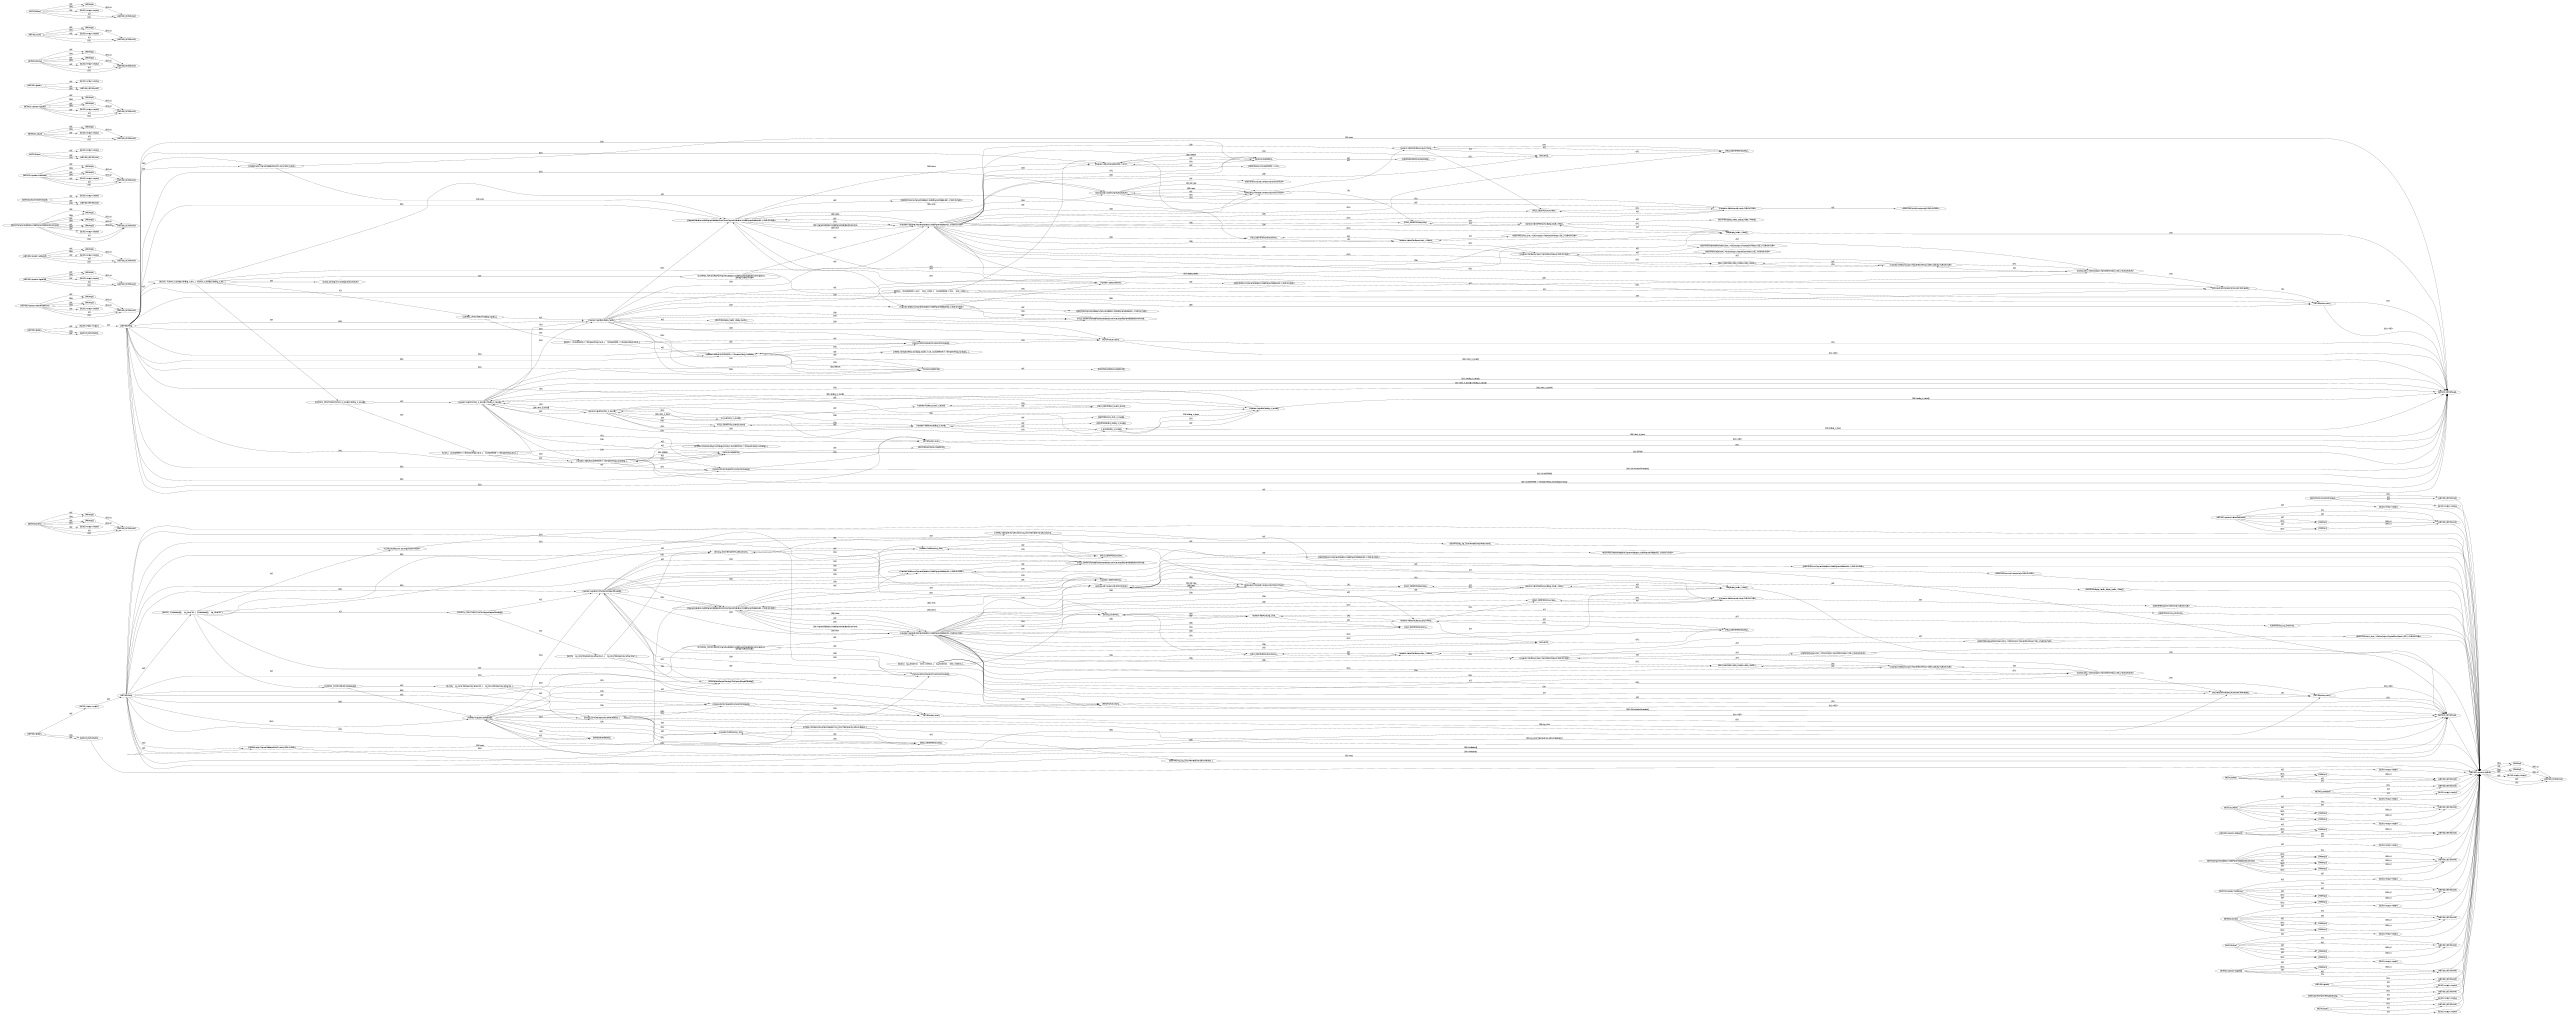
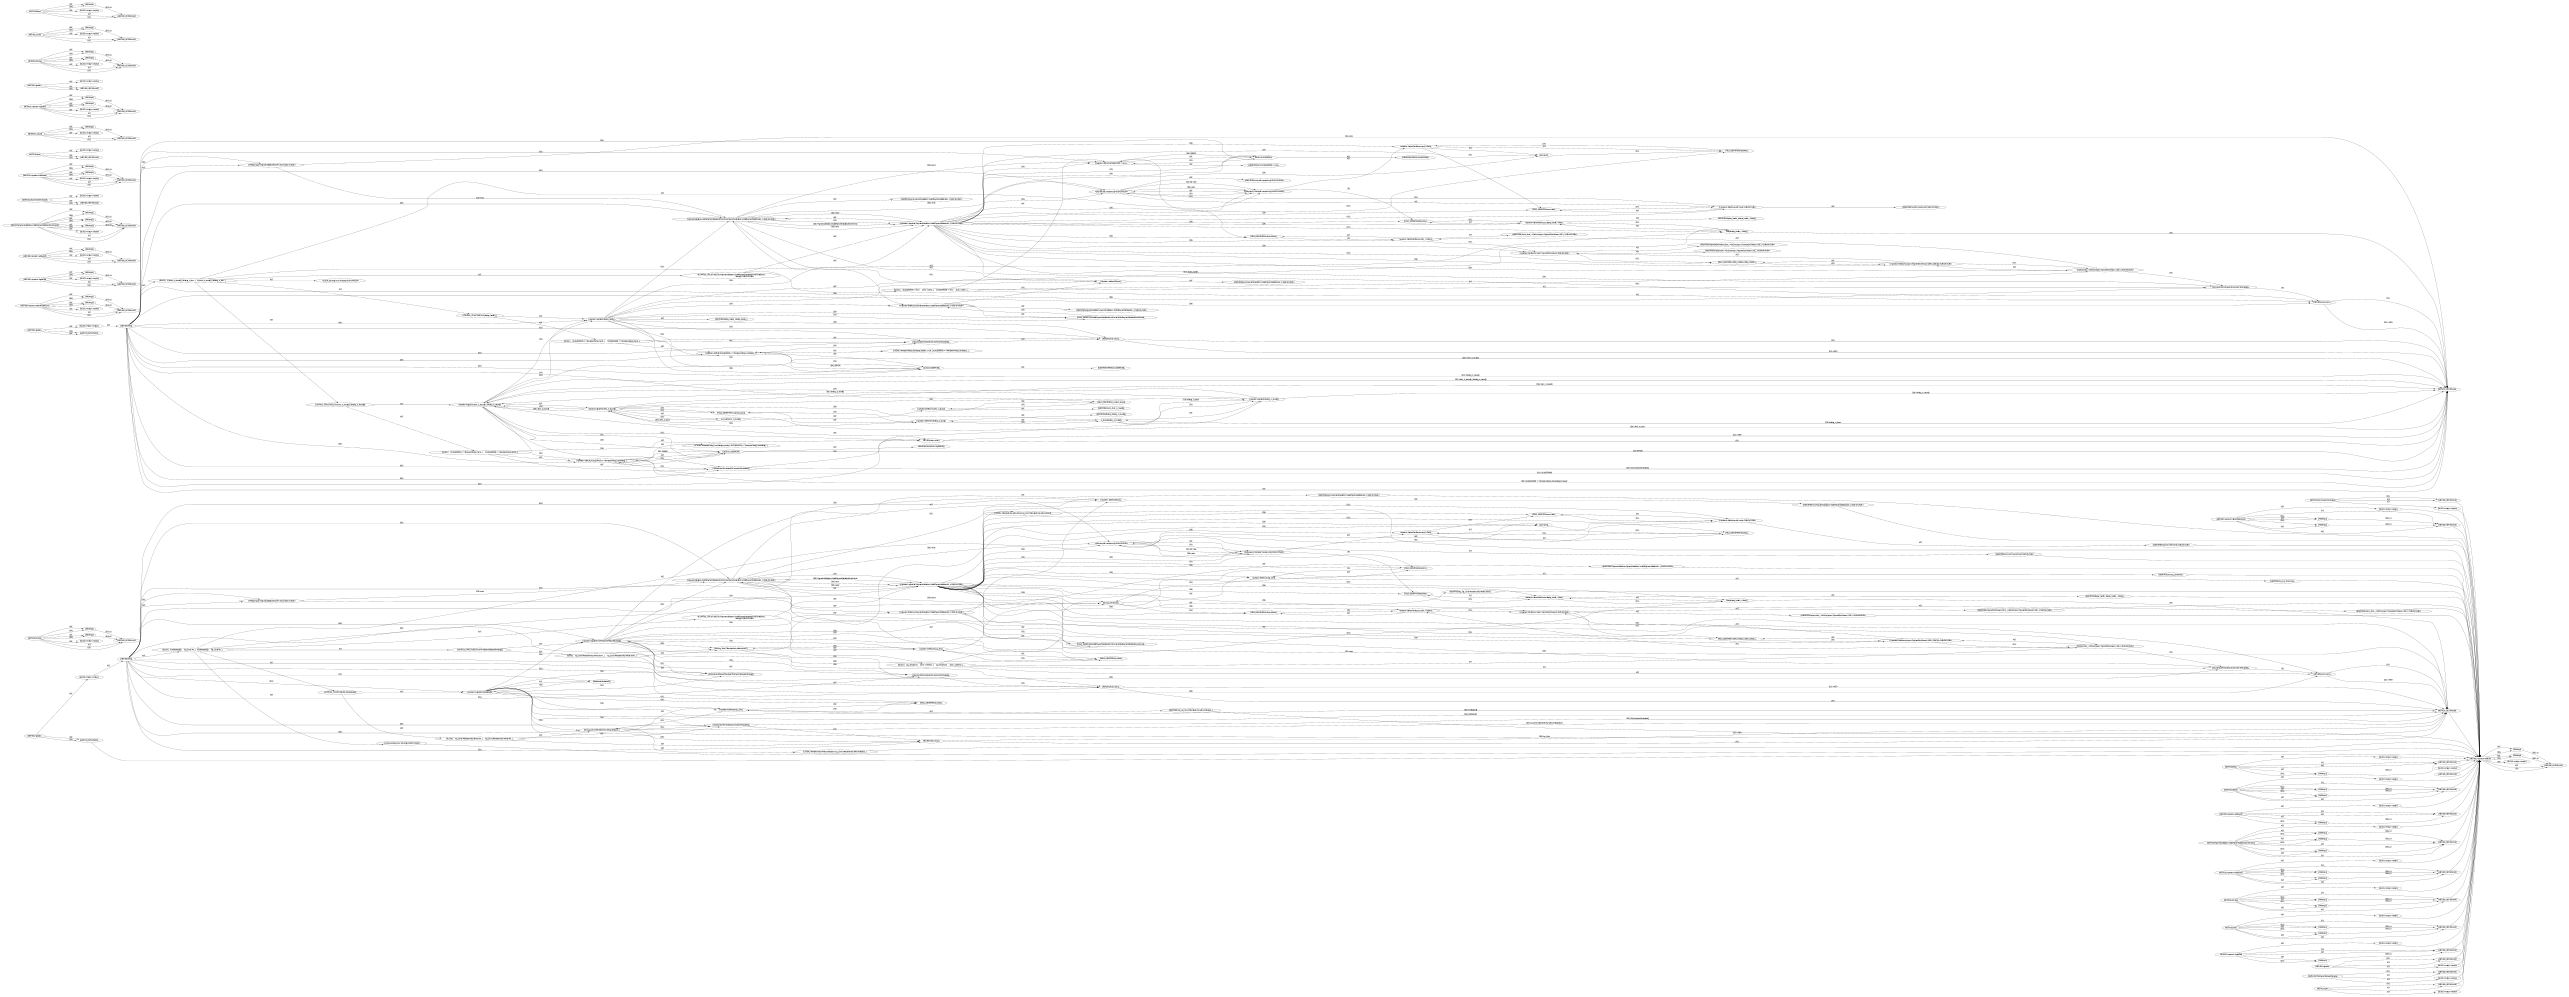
(1019, 420) -> (1022, 410)
(2323, 792) -> none
